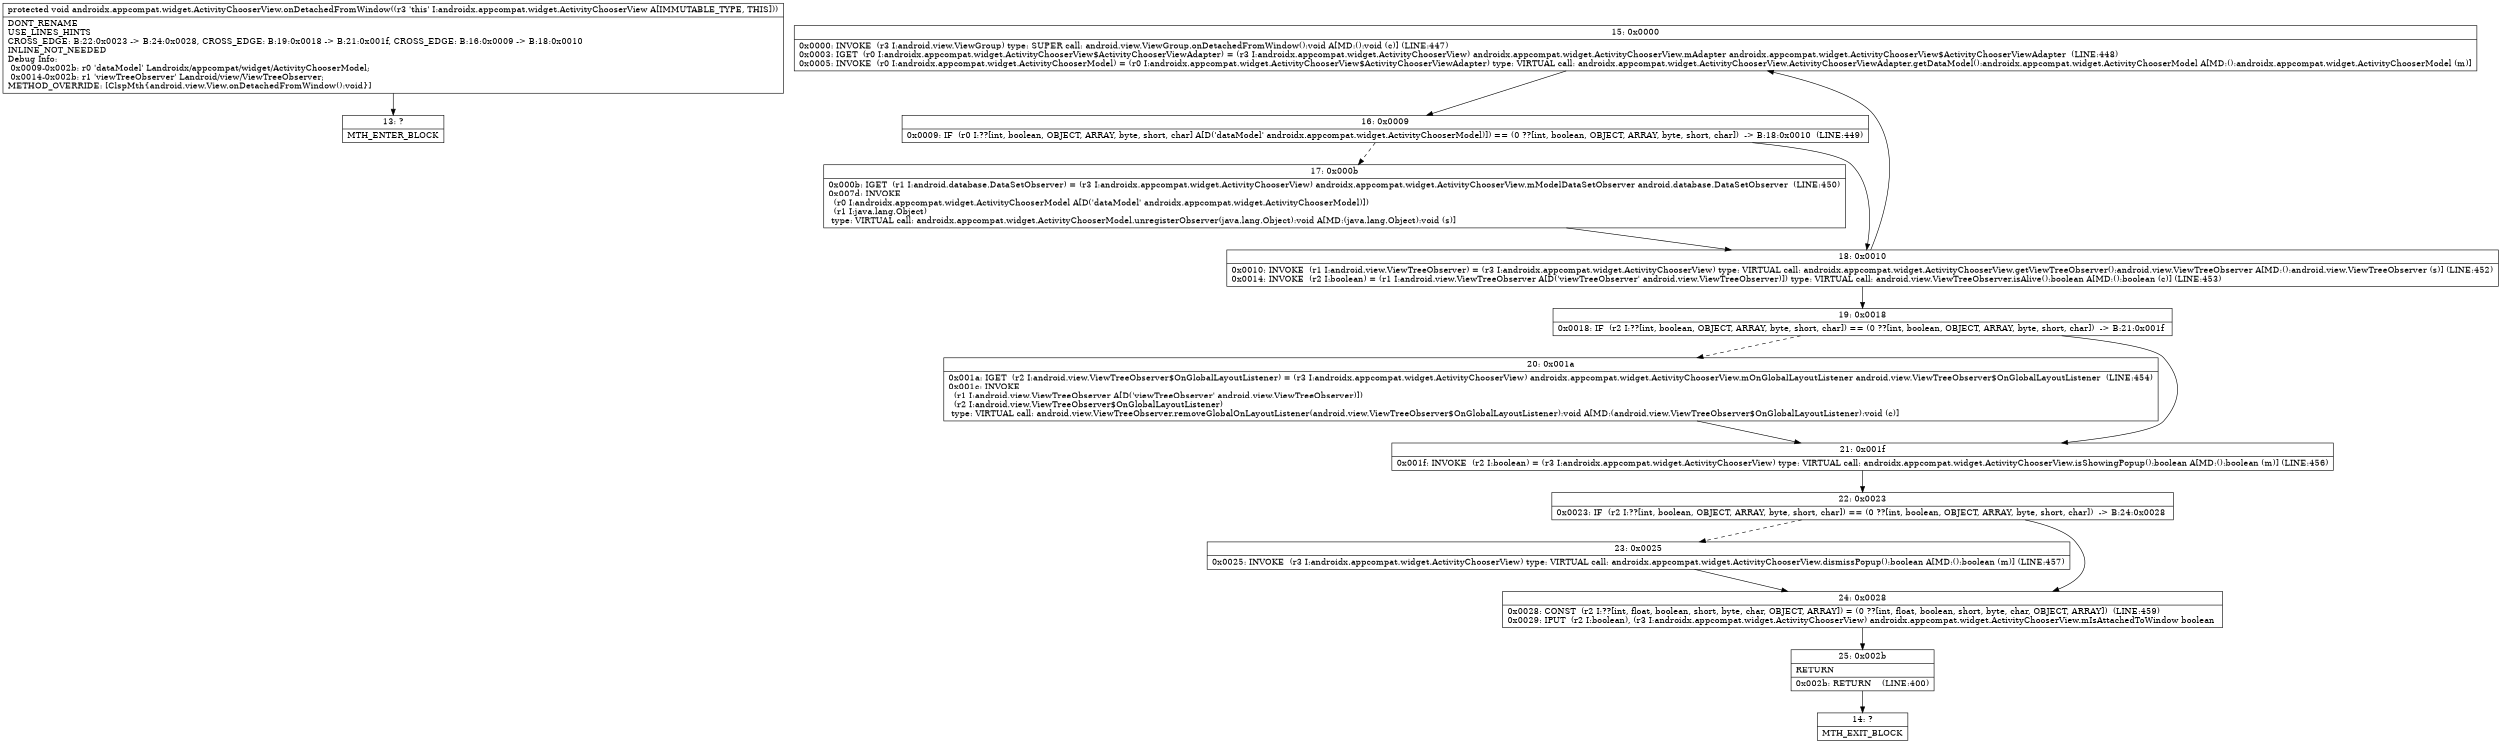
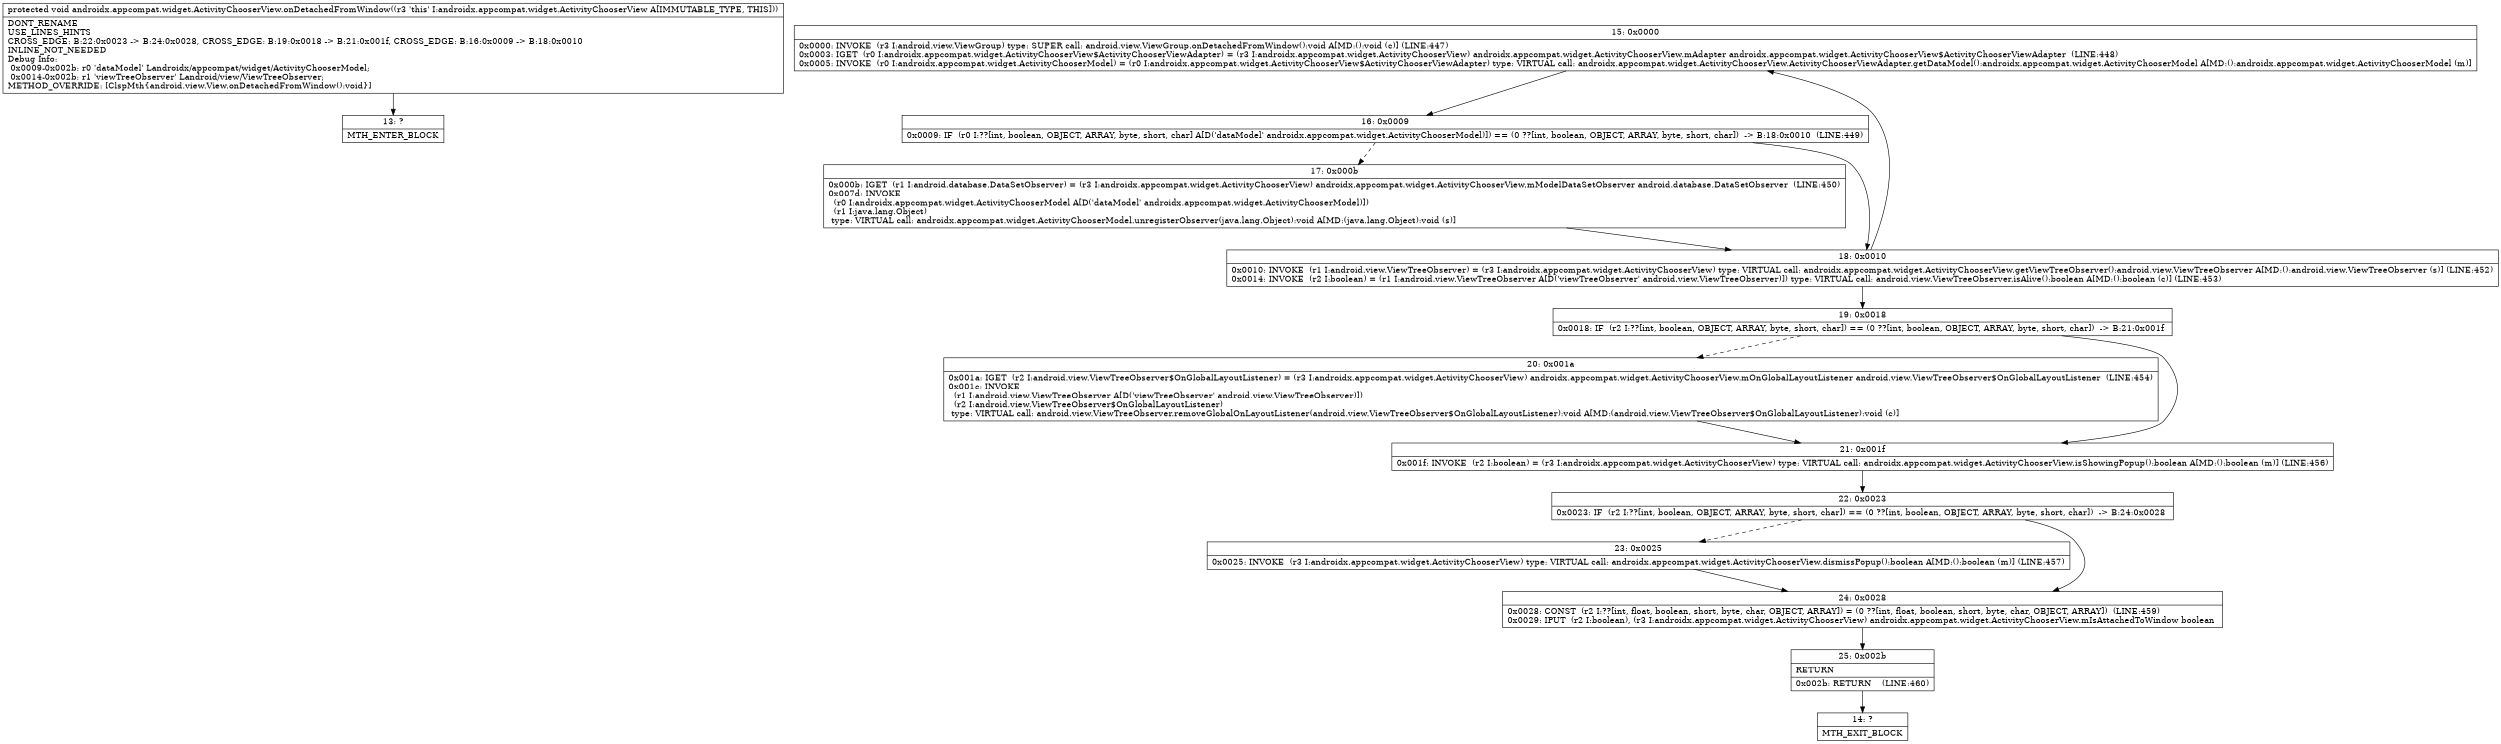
(1863, 684) -> (1863, 684)
